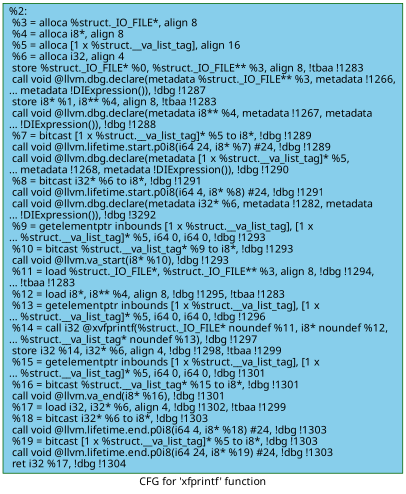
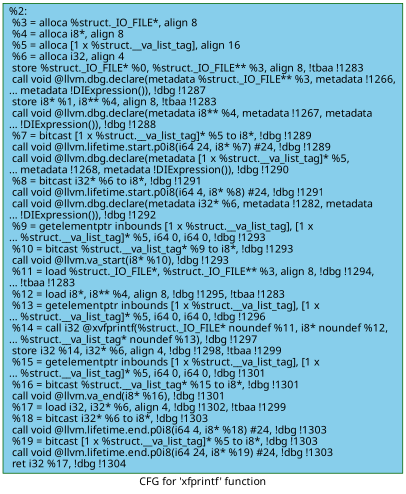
(83, 215) -> (83, 215)
